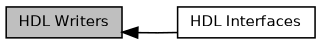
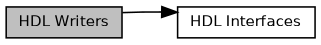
(158, 33) -> (142, 12)
